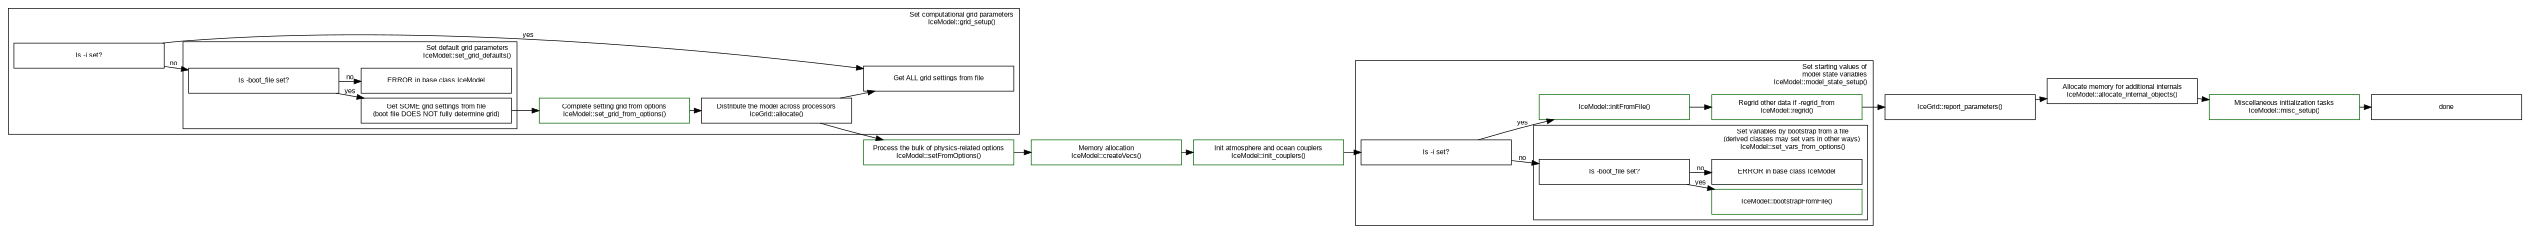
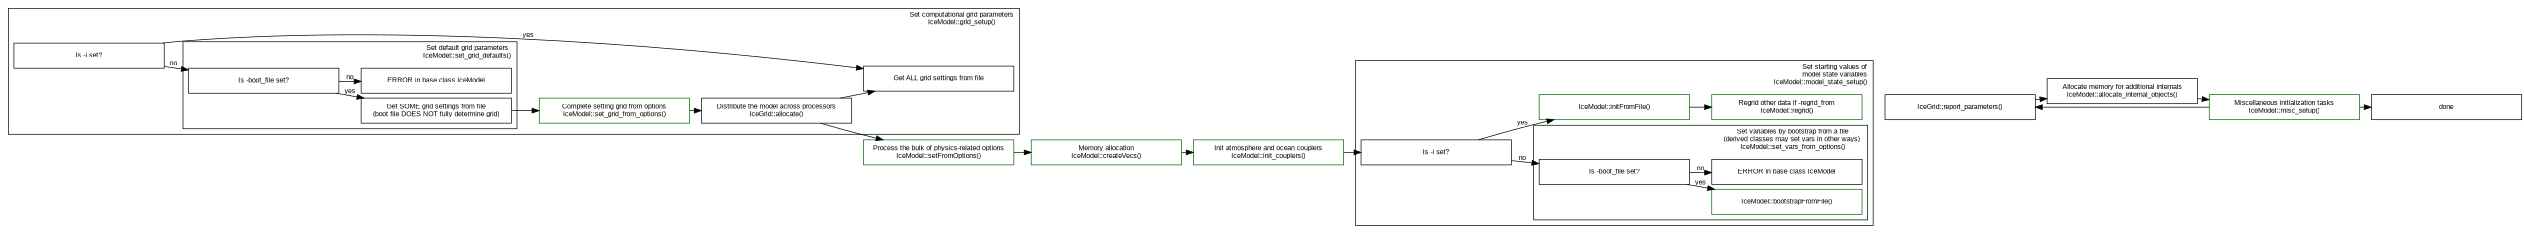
(1869, 107) -> (2126, 107)
